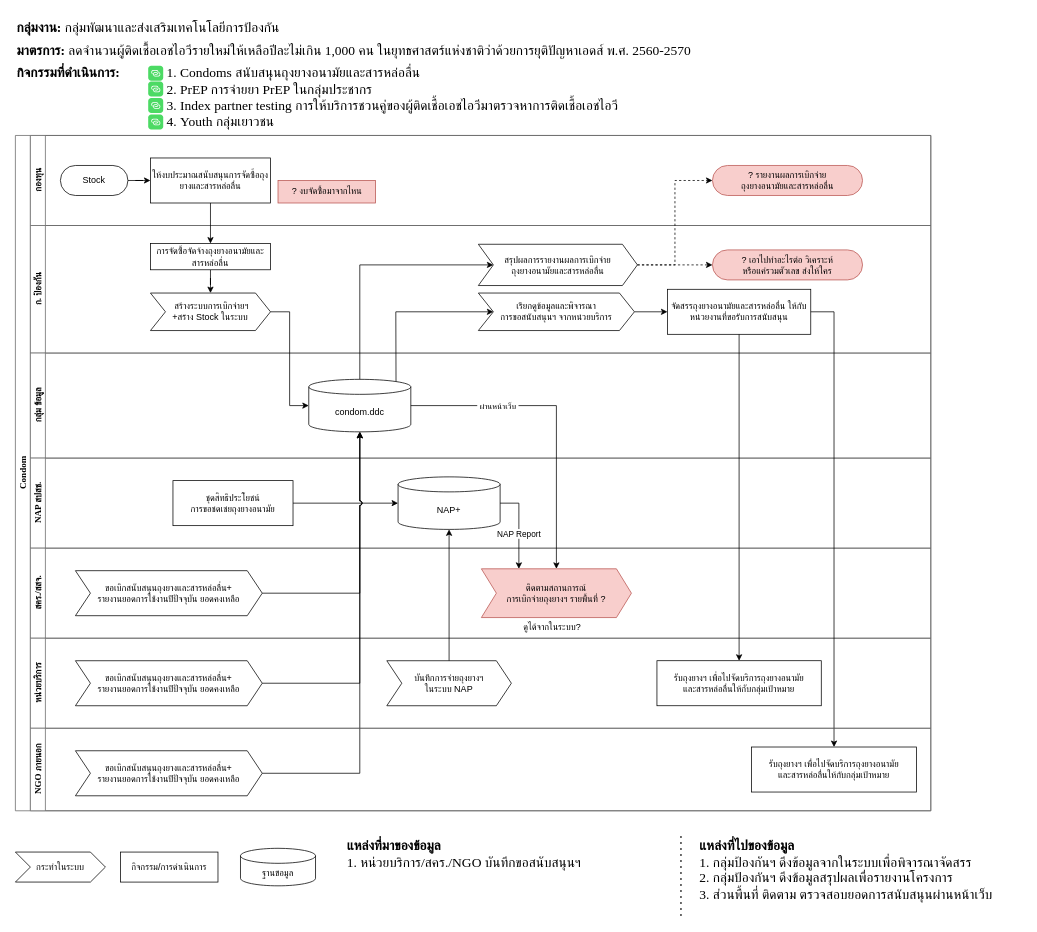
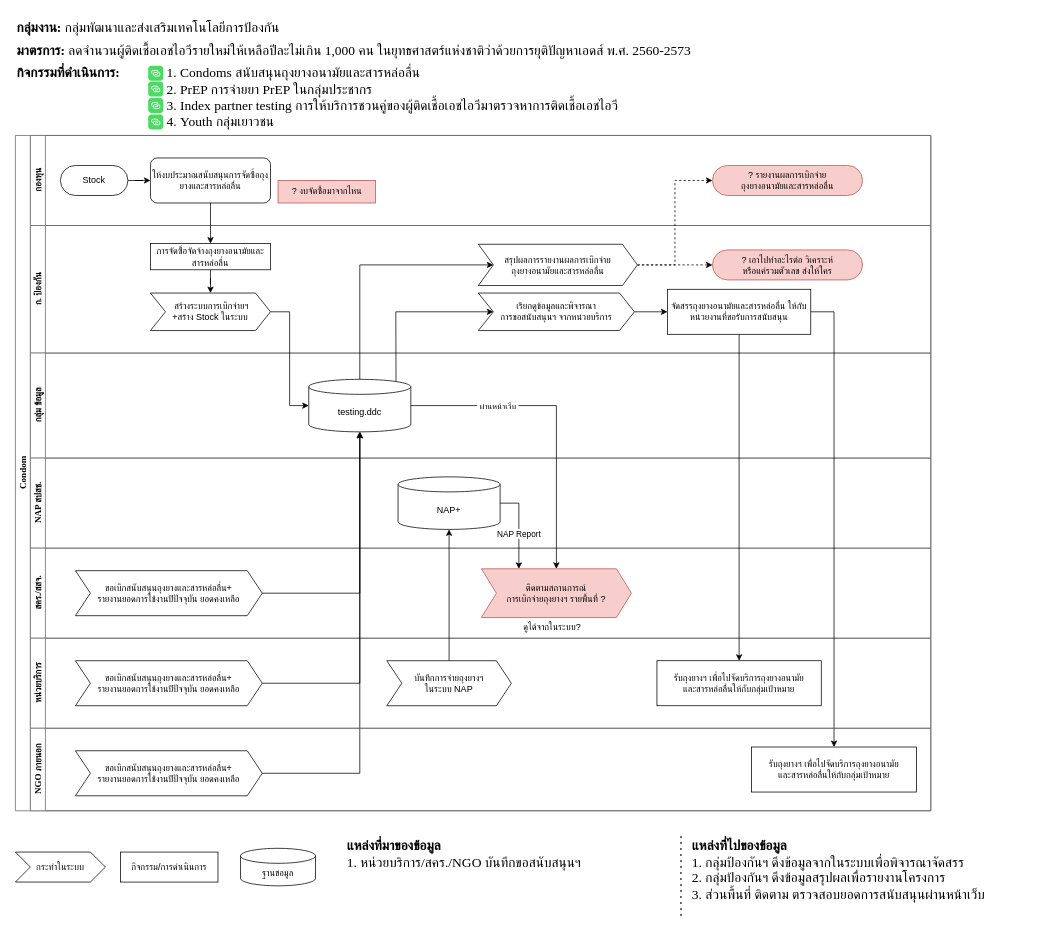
(489, 51) -> (489, 51)
(210, 180) -> (210, 180)
(360, 412) -> (360, 412)
(233, 503) -> none
(357, 503) -> none
(863, 867) -> (855, 867)
